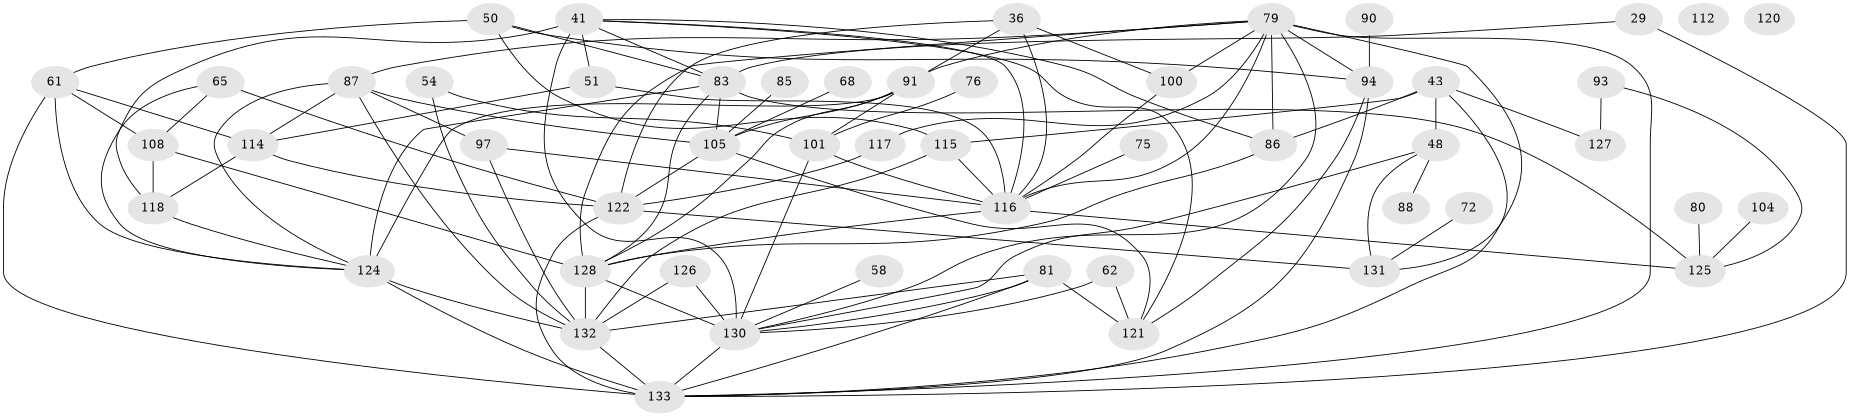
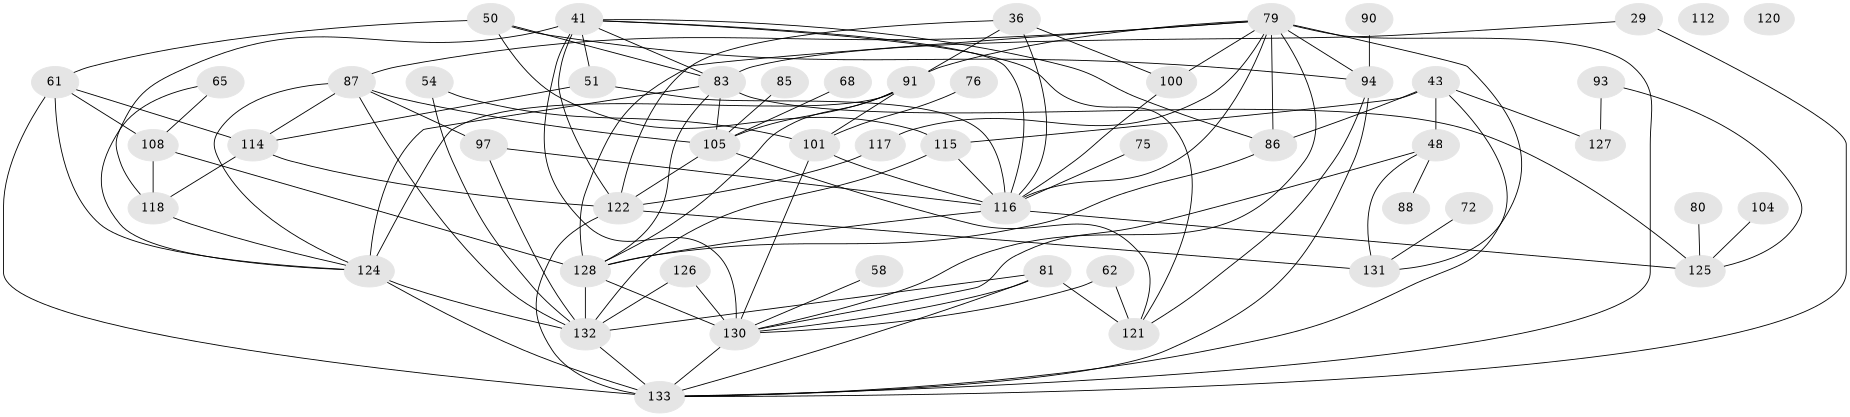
(417, 150) -> (569, 122)
